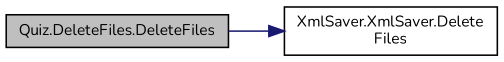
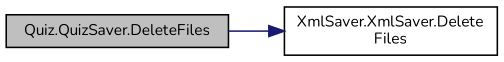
(117, 31) -> (117, 31)
